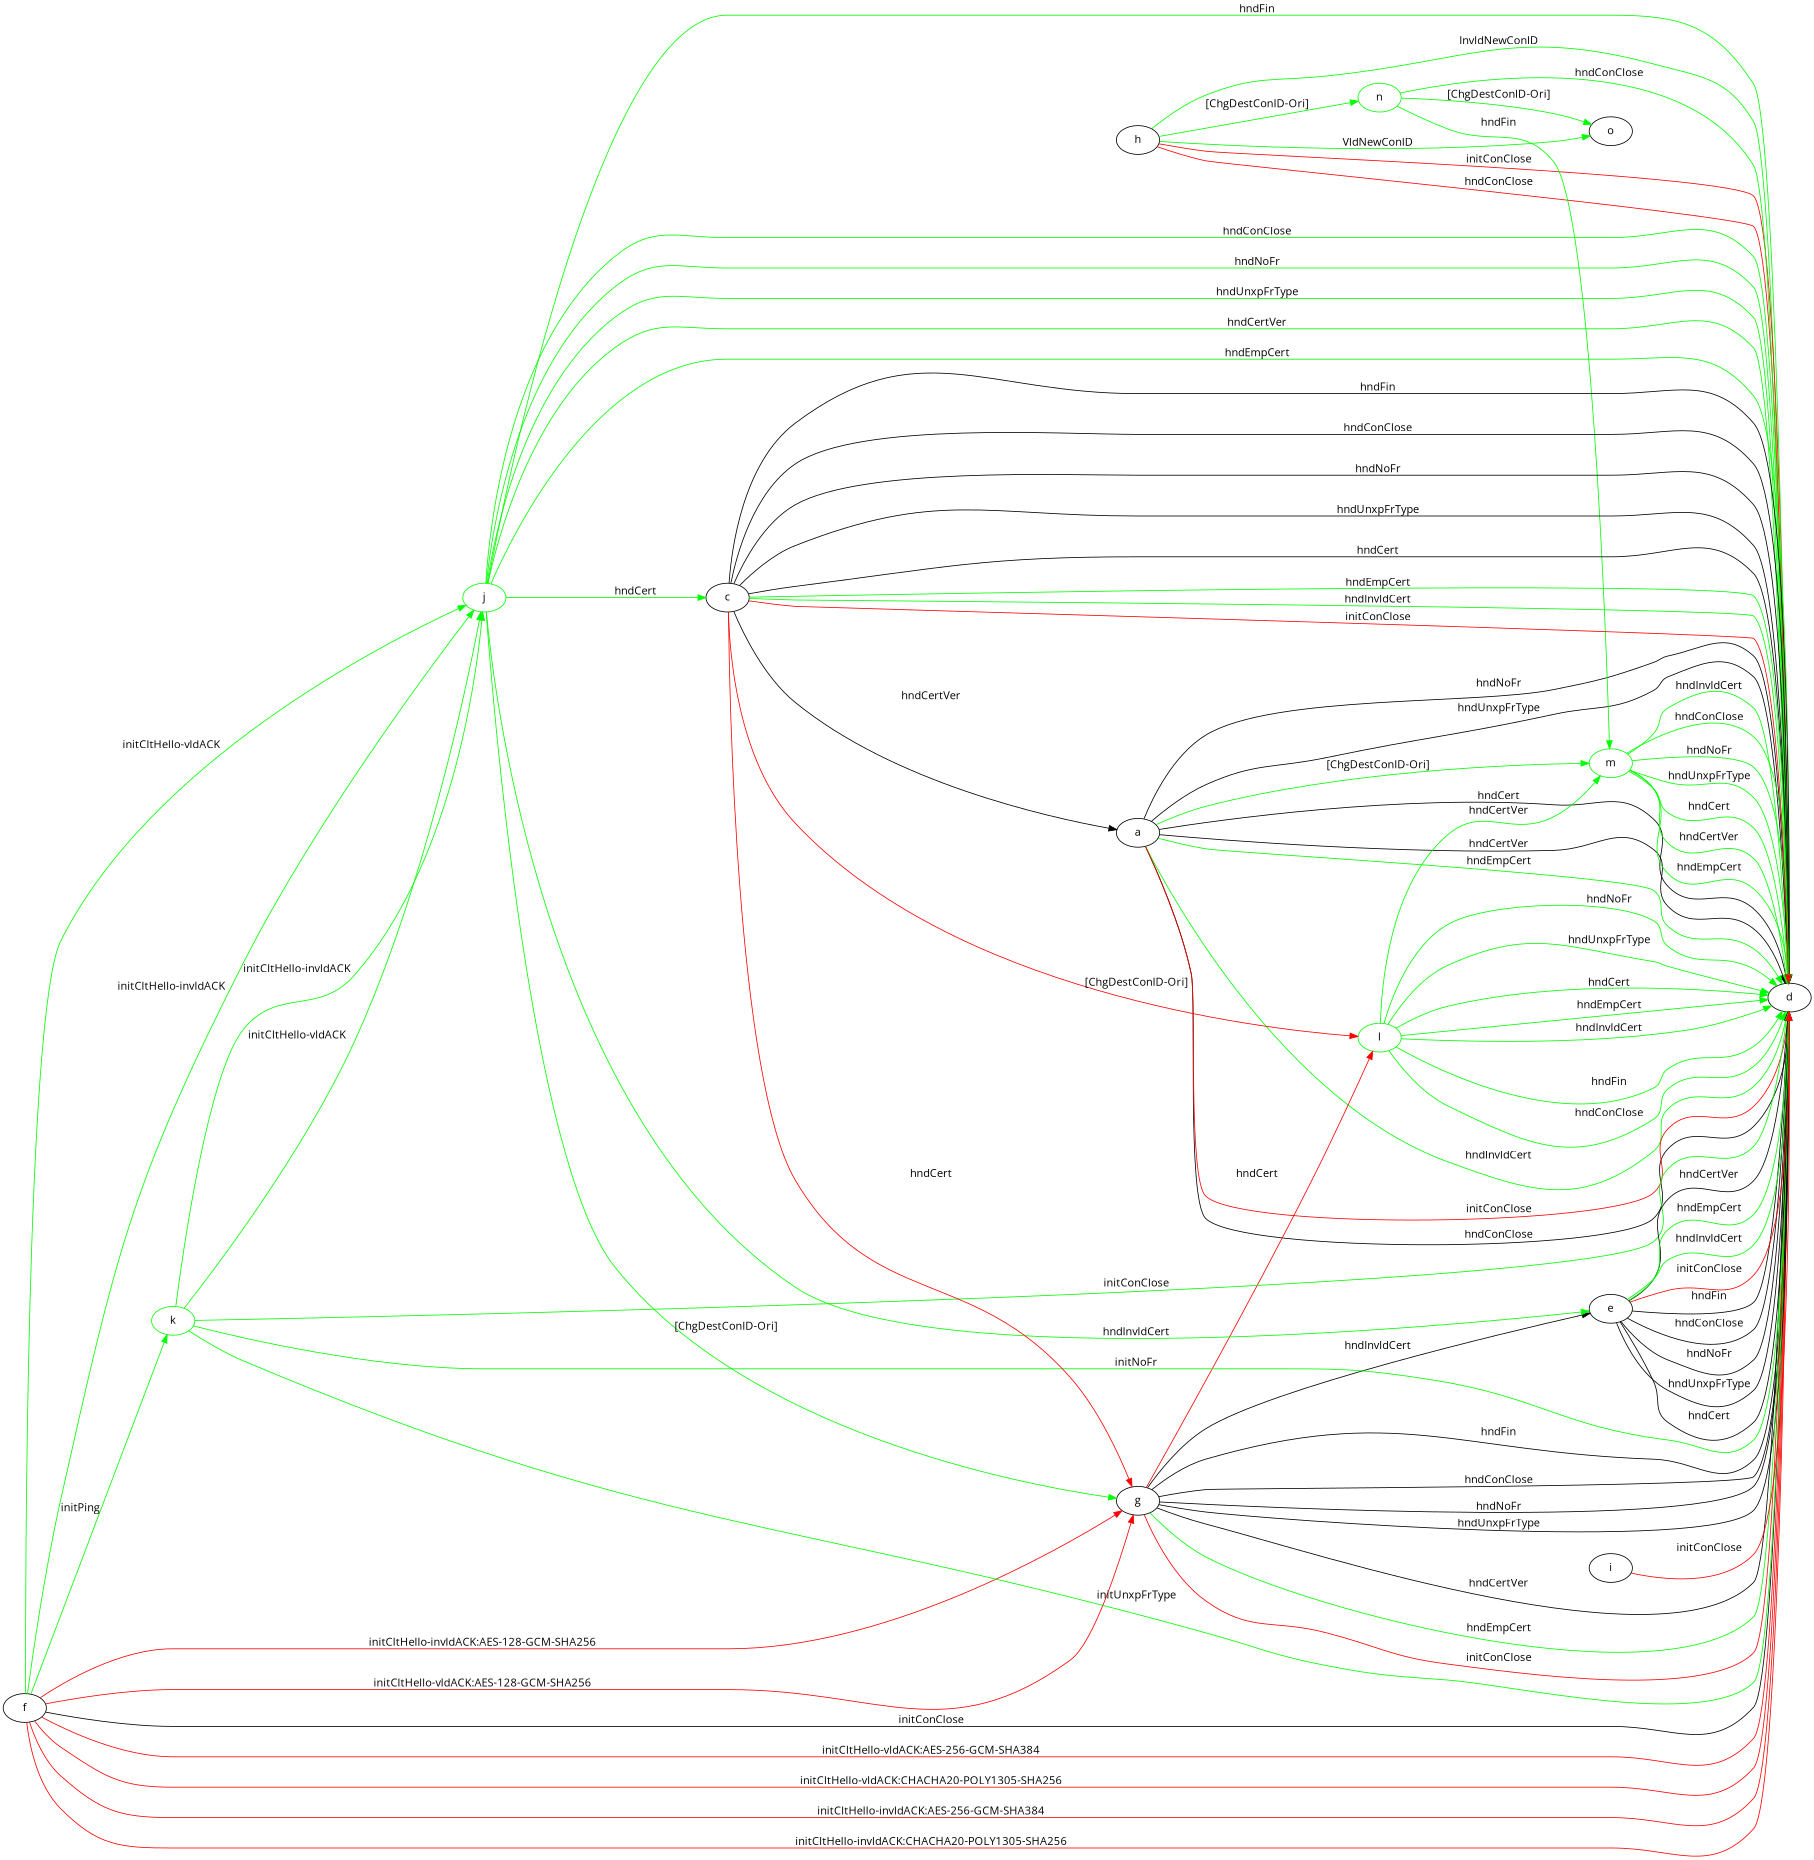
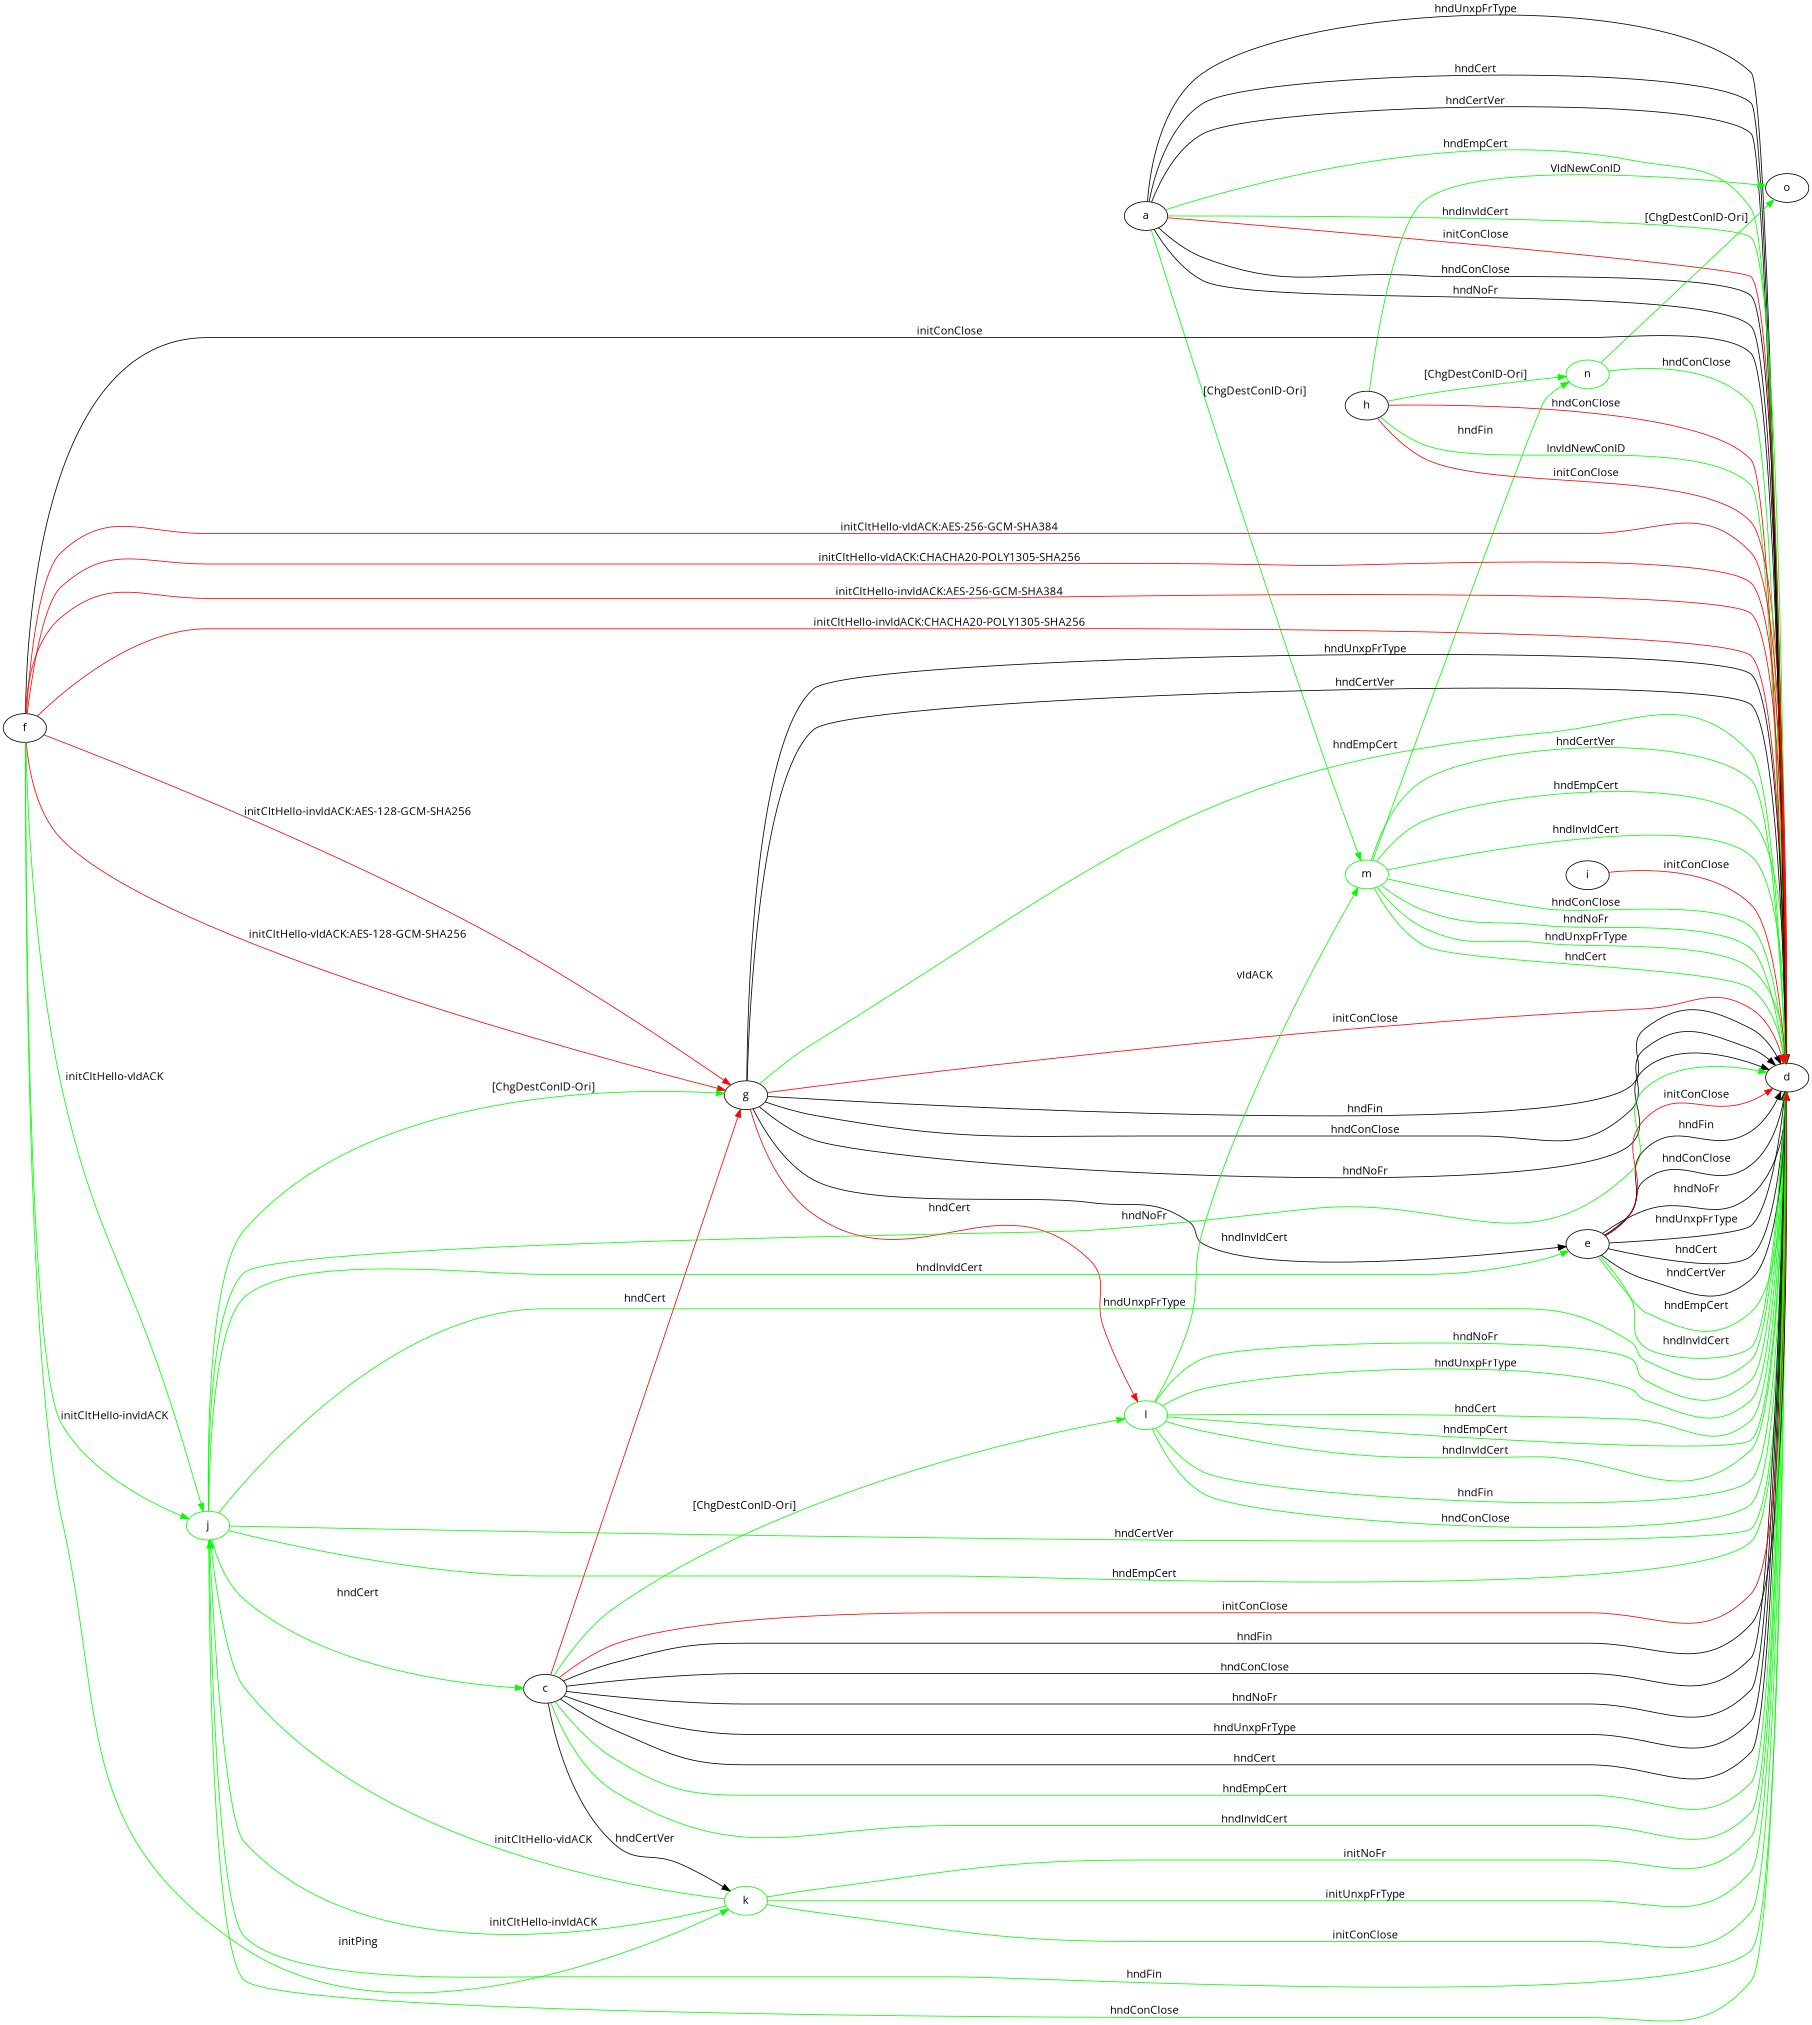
(1589, 364) -> (1461, 619)
(893, 762) -> (601, 1830)
(1500, 811) -> (1256, 976)
(949, 933) -> (814, 1506)
